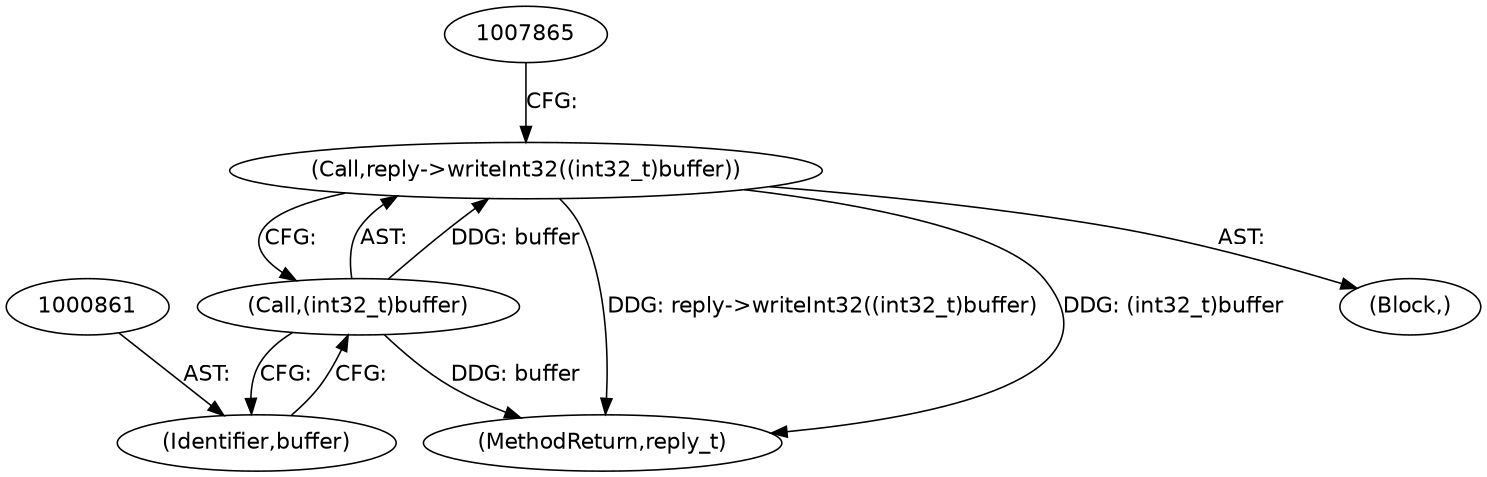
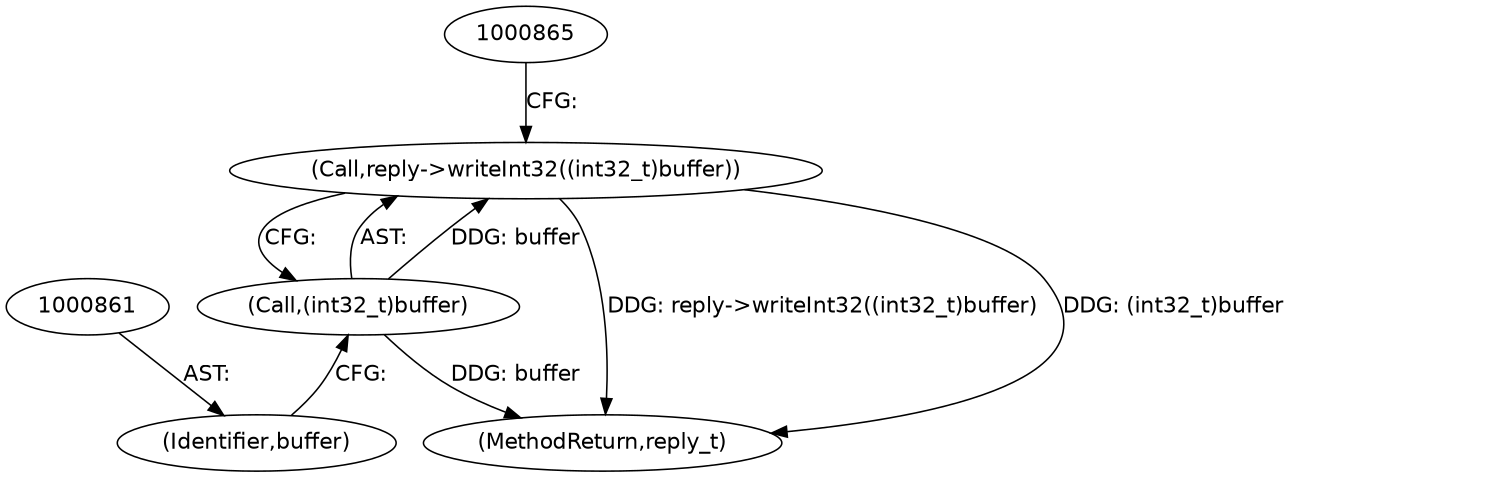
(526, 34) -> (526, 34)
(1410, 307) -> none
(262, 360) -> none
